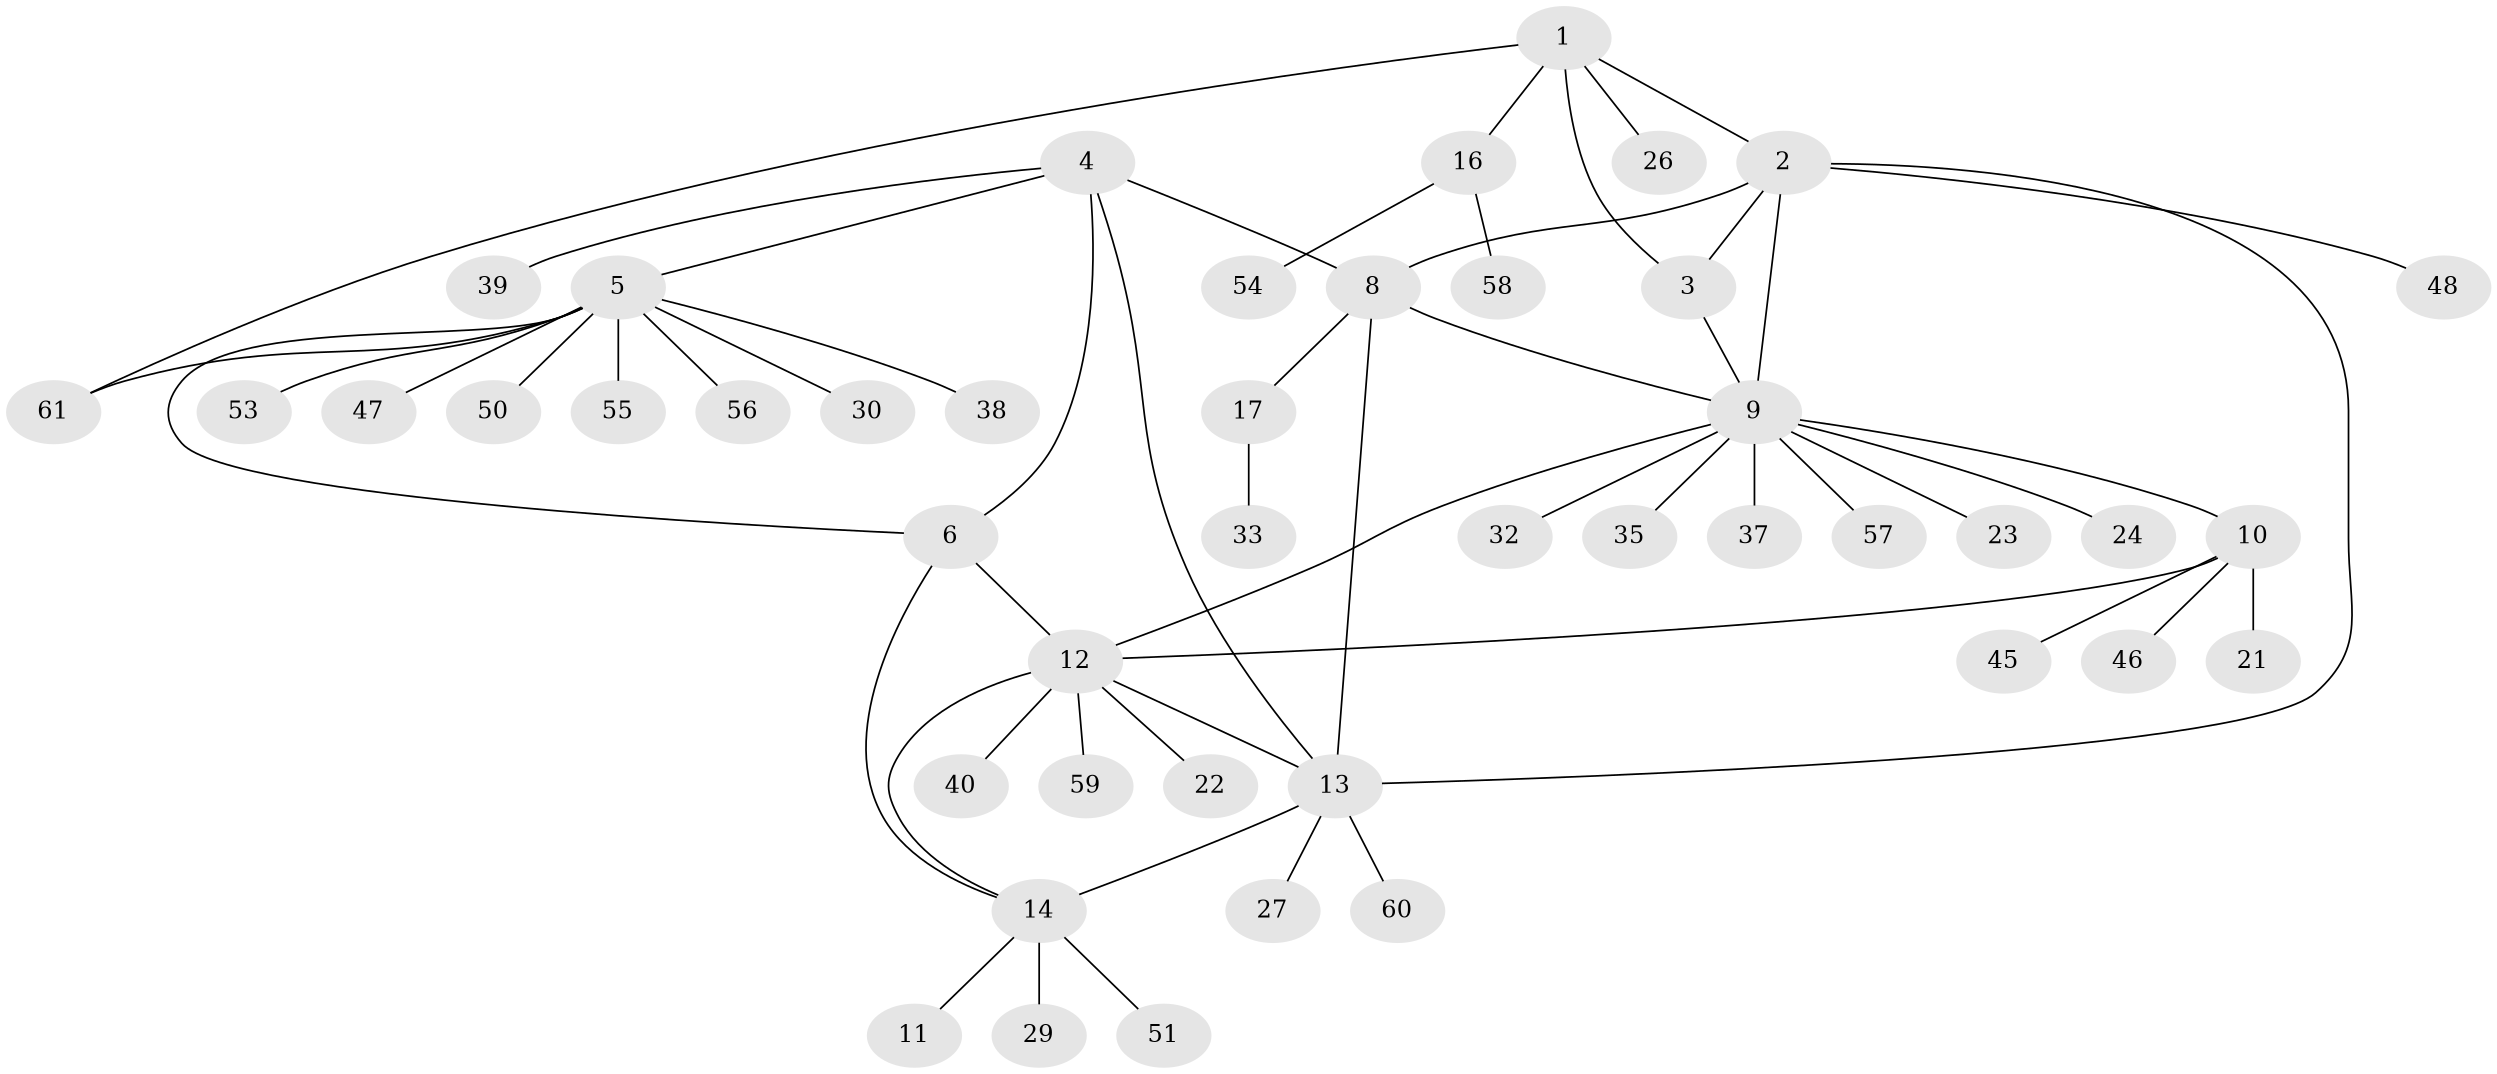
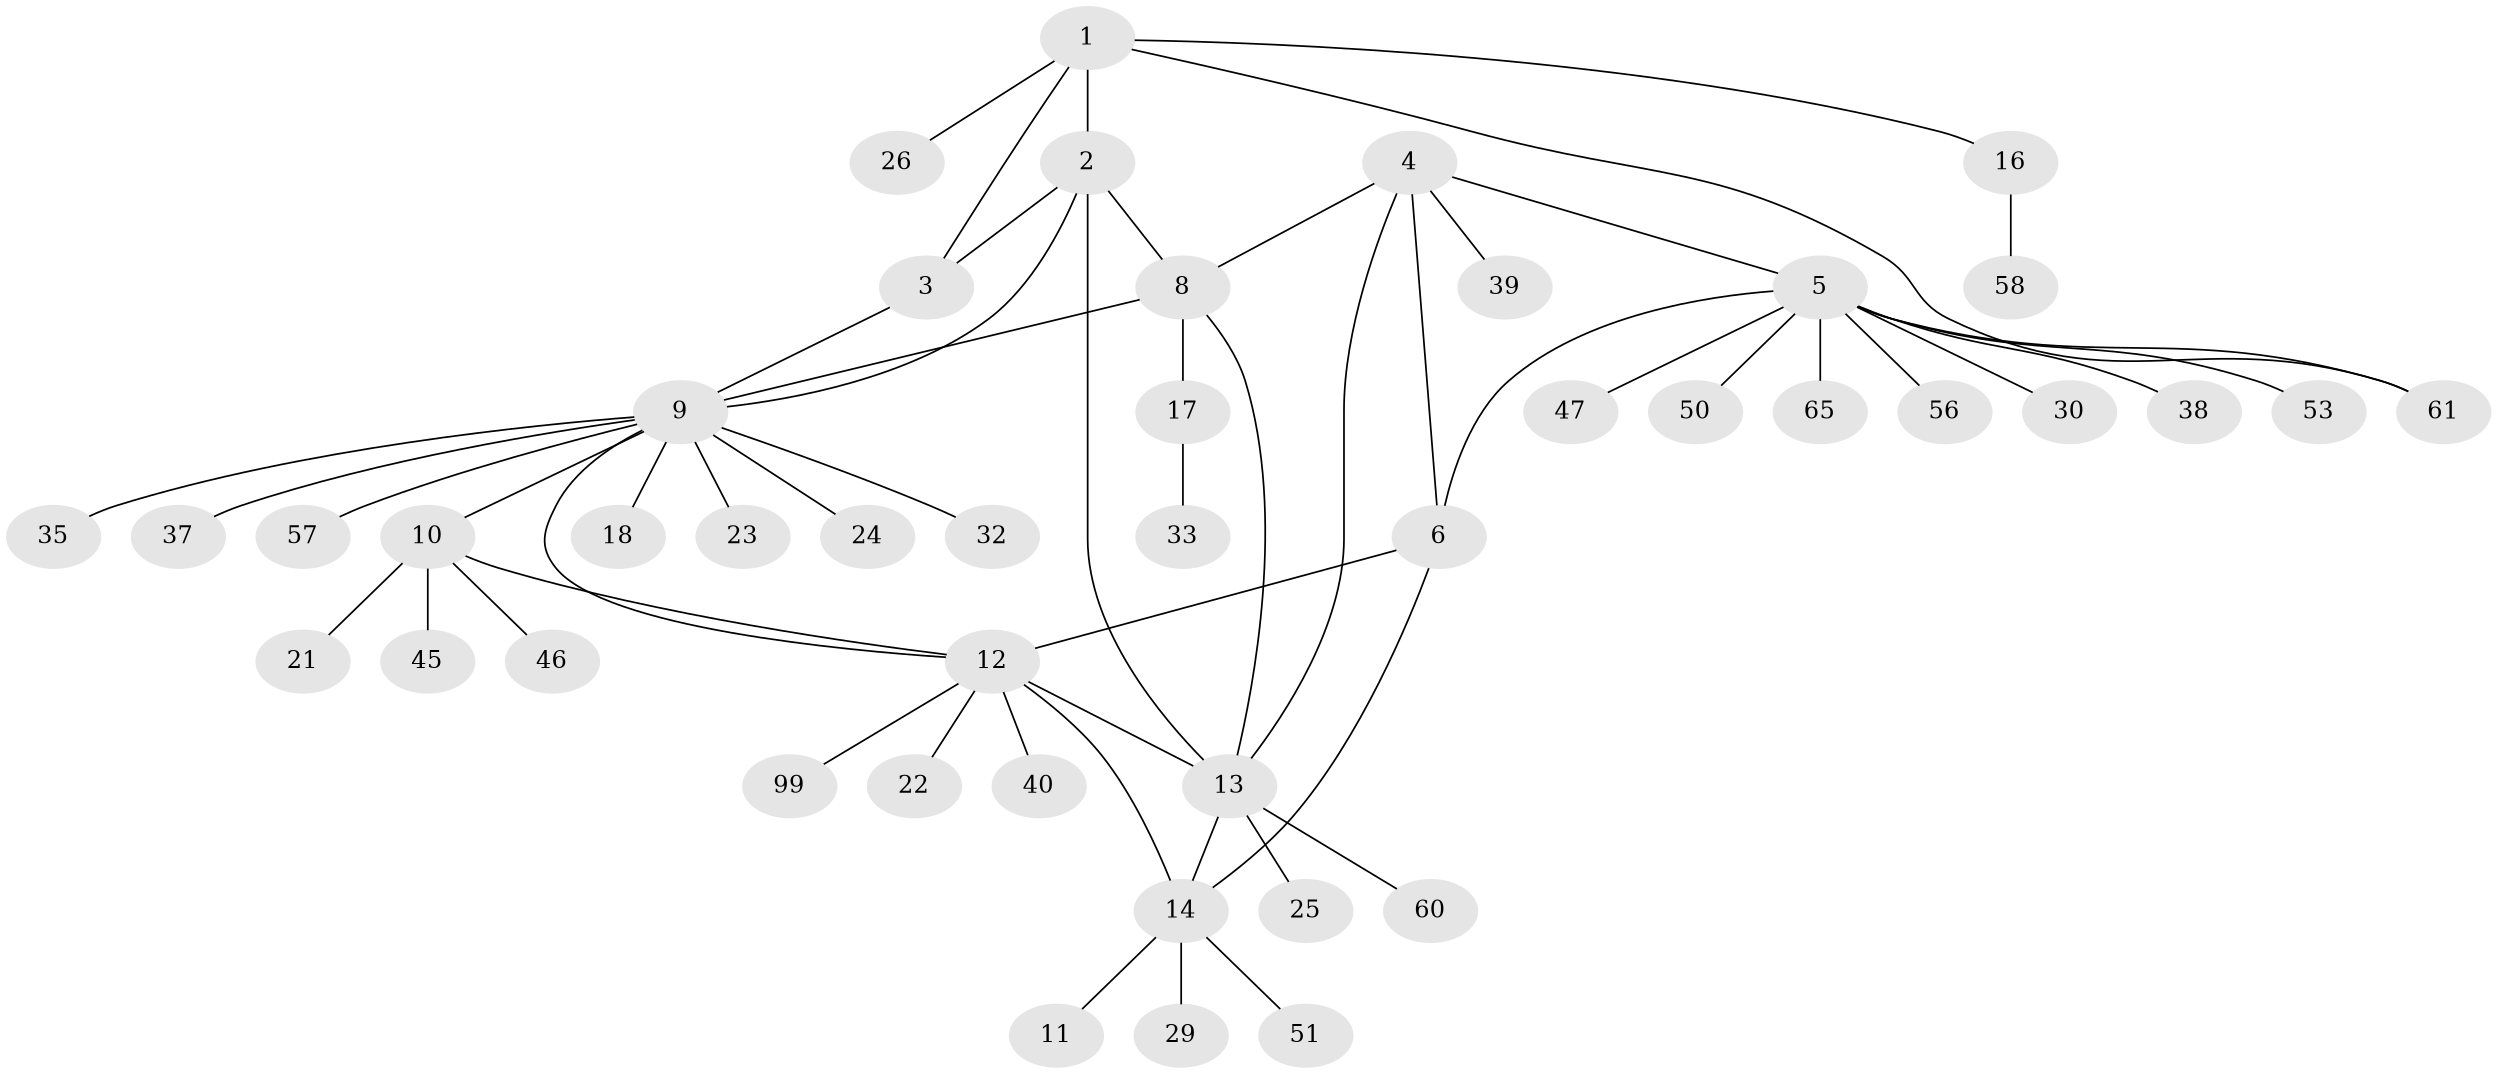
(1249, 288) -> none
(2444, 288) -> none
(618, 412) -> (1820, 412)
none -> (618, 537)
(1086, 786) -> (790, 786)
(1273, 911) -> (1306, 911)
